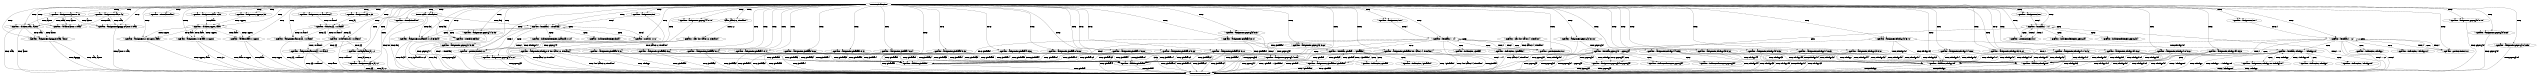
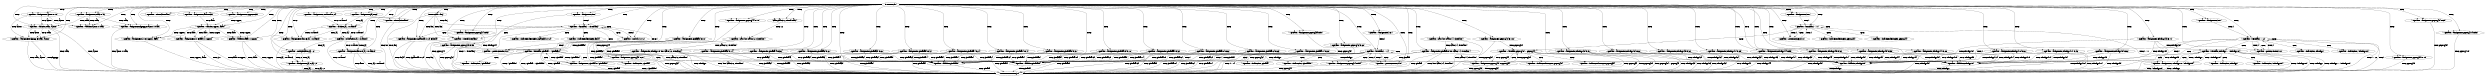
(878, 5) -> (891, 5)
(427, 14) -> (436, 14)
(736, 21) -> (785, 21)
(83, 23) -> (12, 25)
(1396, 45) -> (1359, 57)
(1200, 74) -> (1009, 74)
